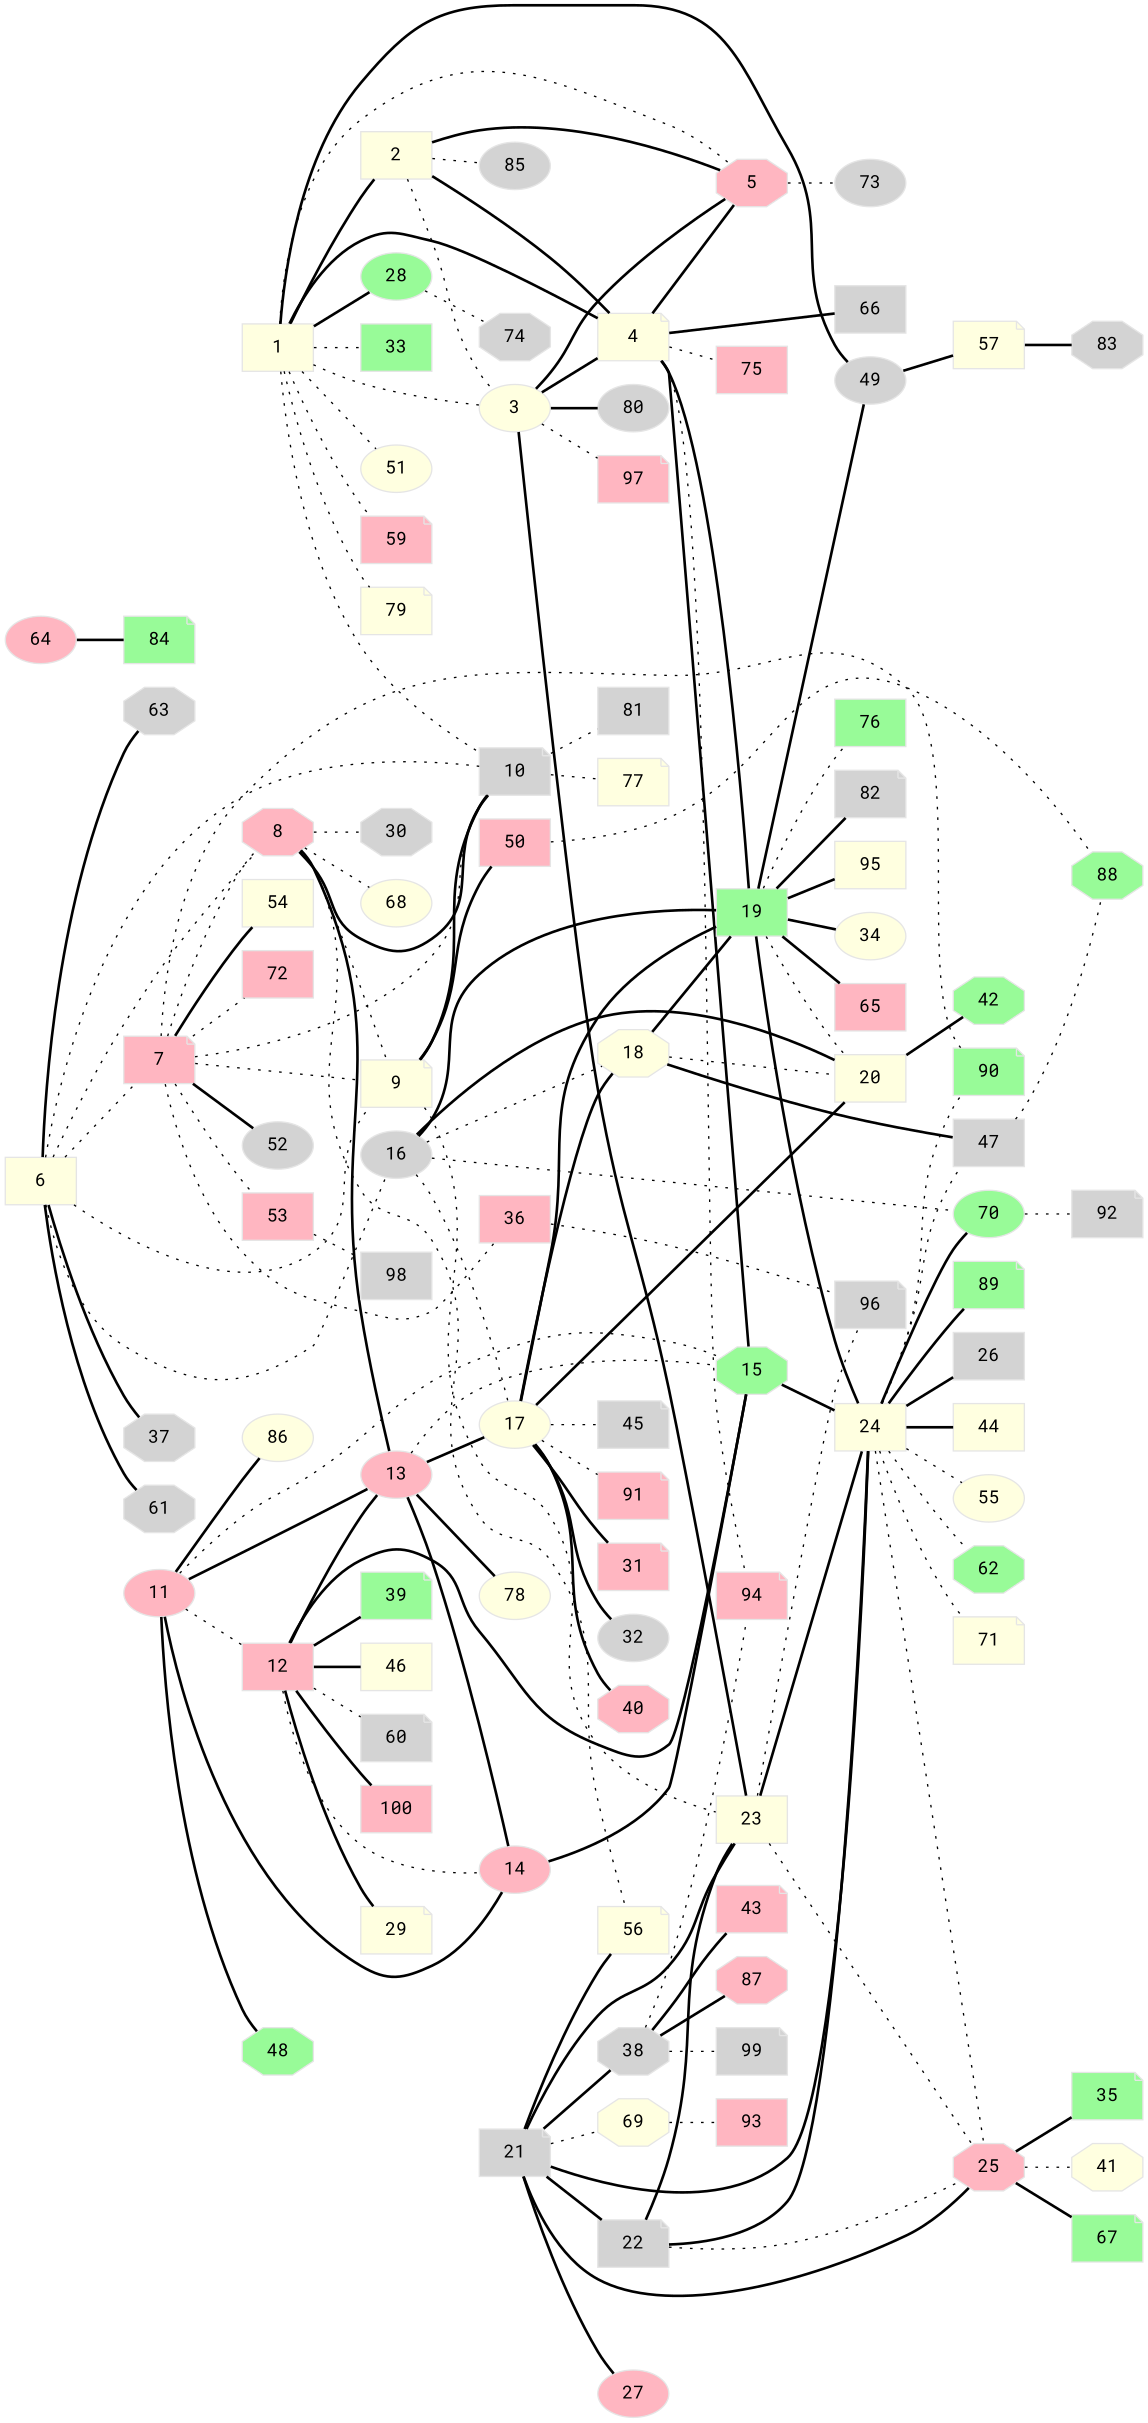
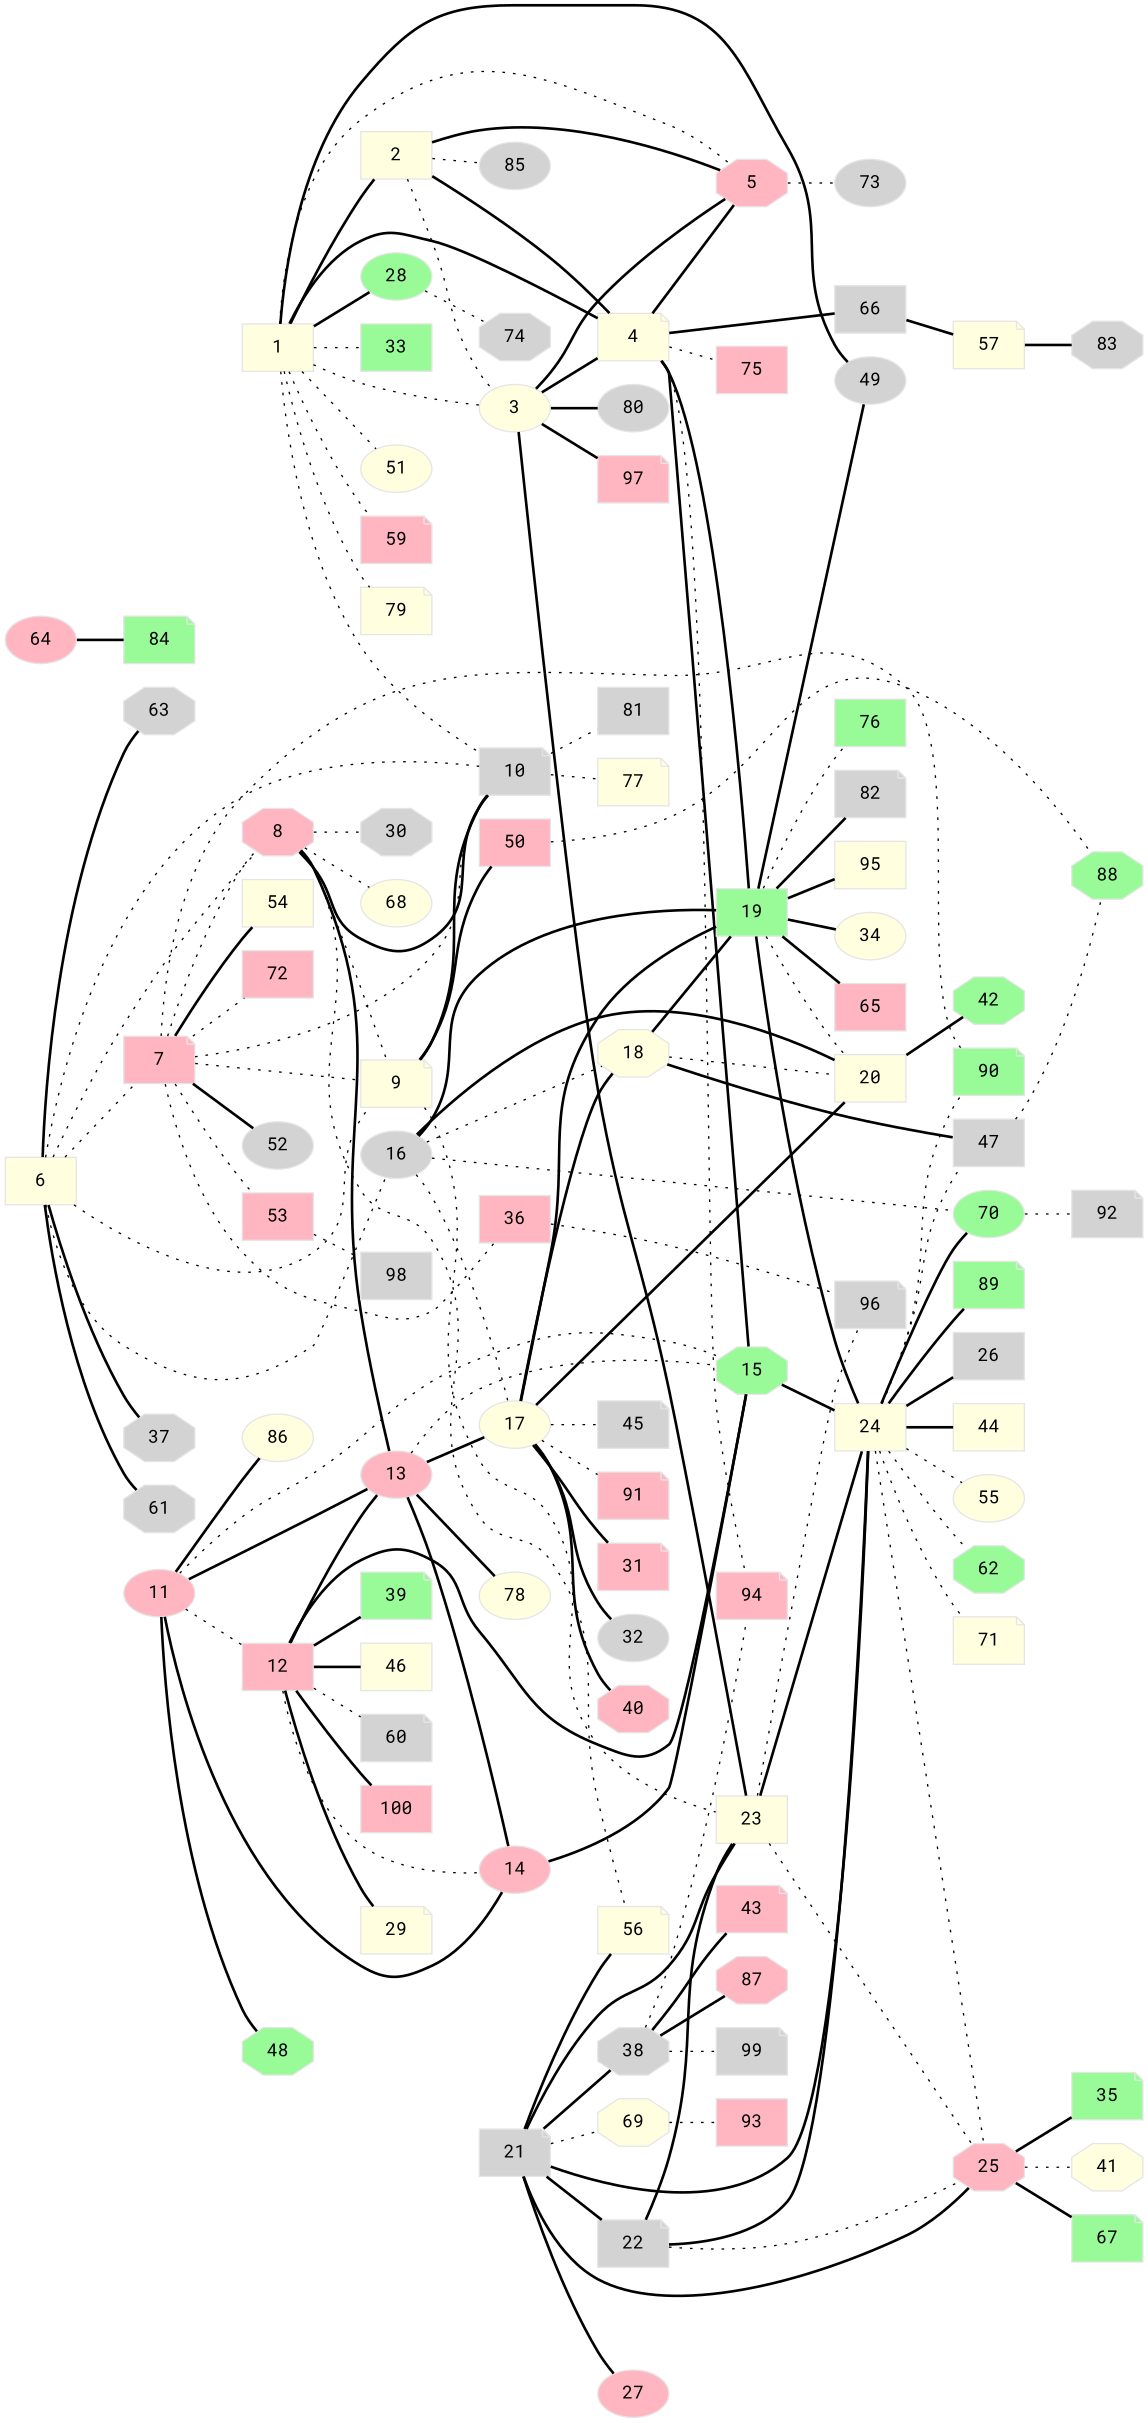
(928, 363) -> (930, 327)
(570, 441) -> (570, 441)
